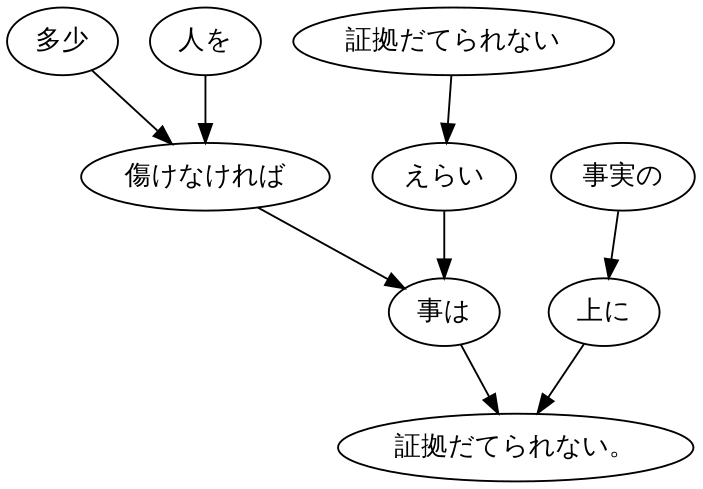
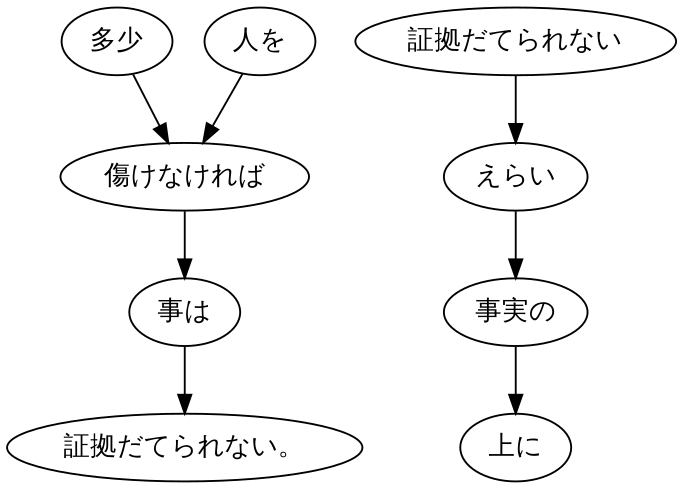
(444, 235) -> (516, 235)
(566, 371) -> none
